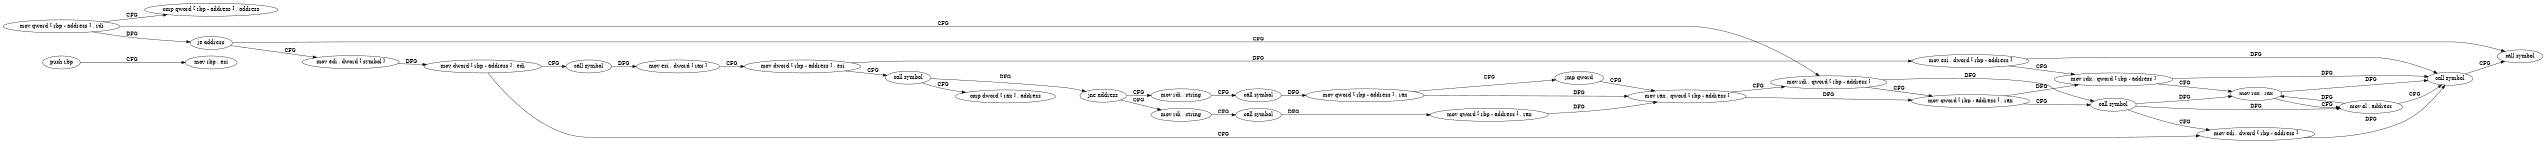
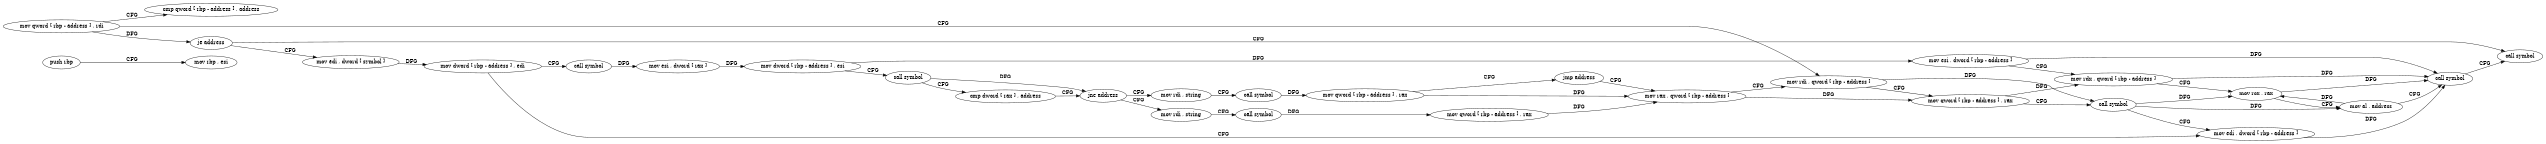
(732, 64) -> (732, 64)
(1579, 78) -> (1579, 78)
none -> (1066, 96)
